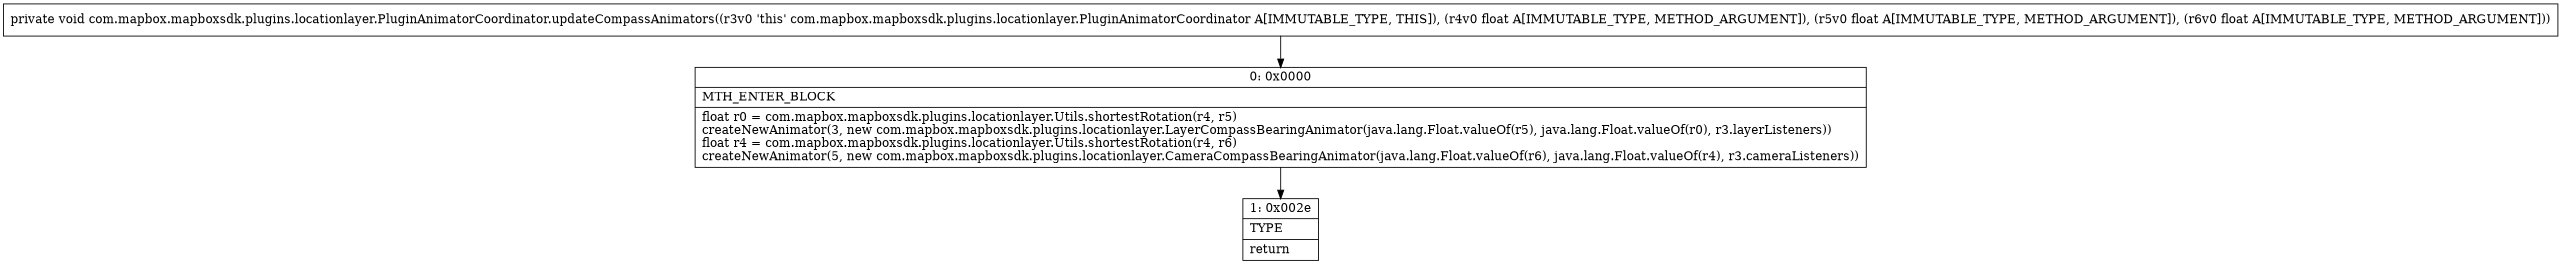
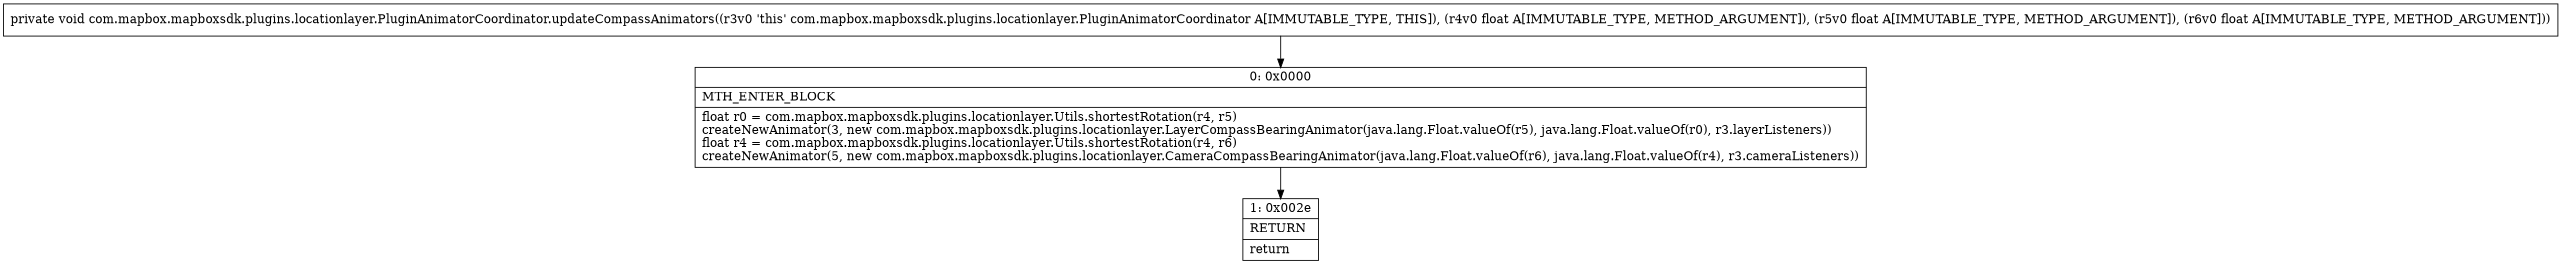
(1267, 229) -> (1278, 229)
